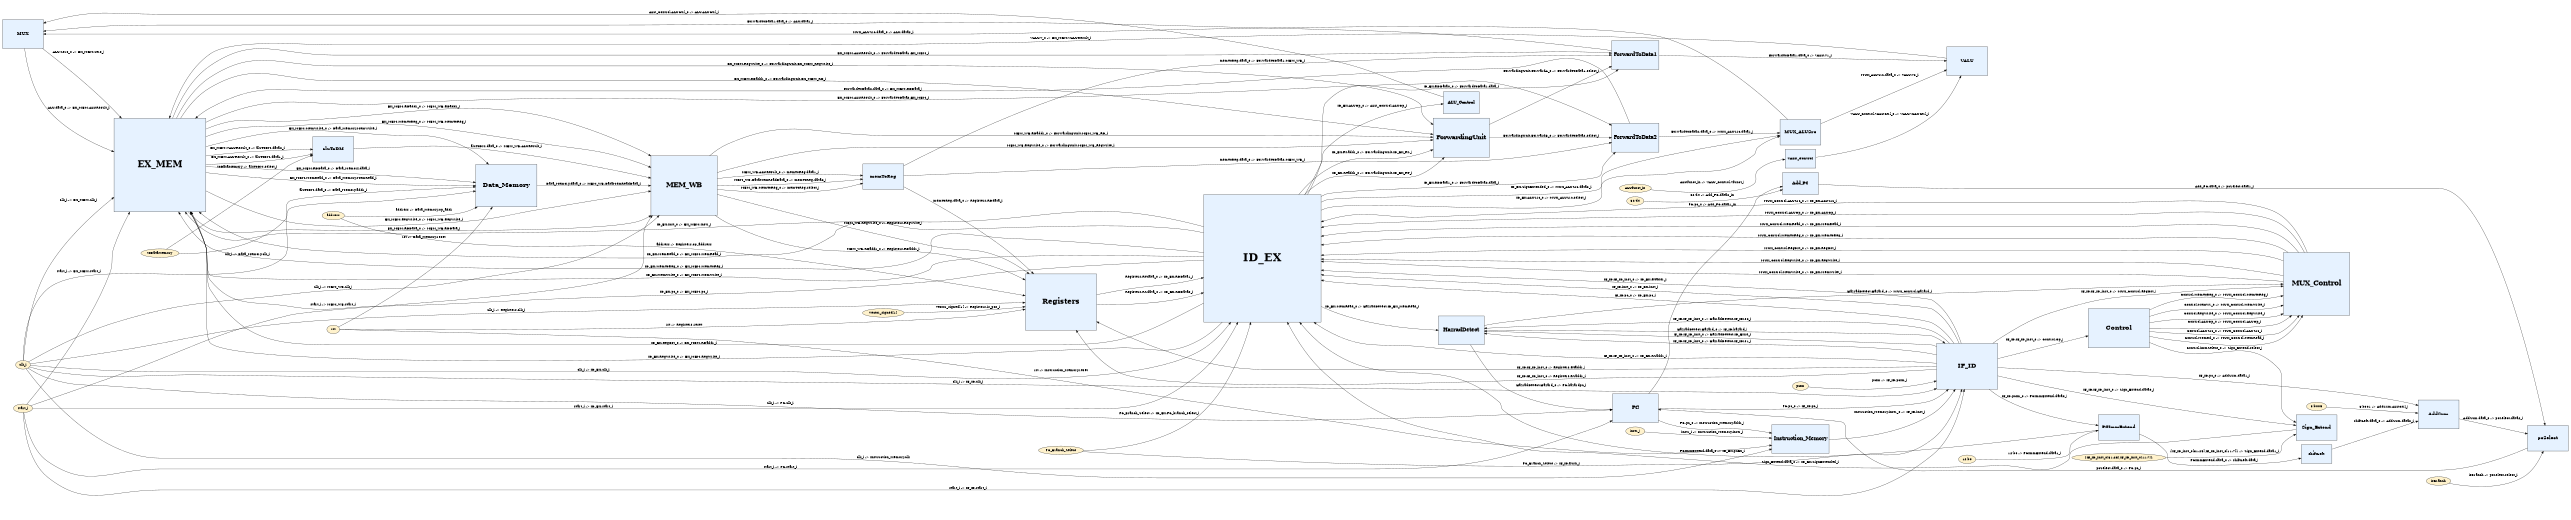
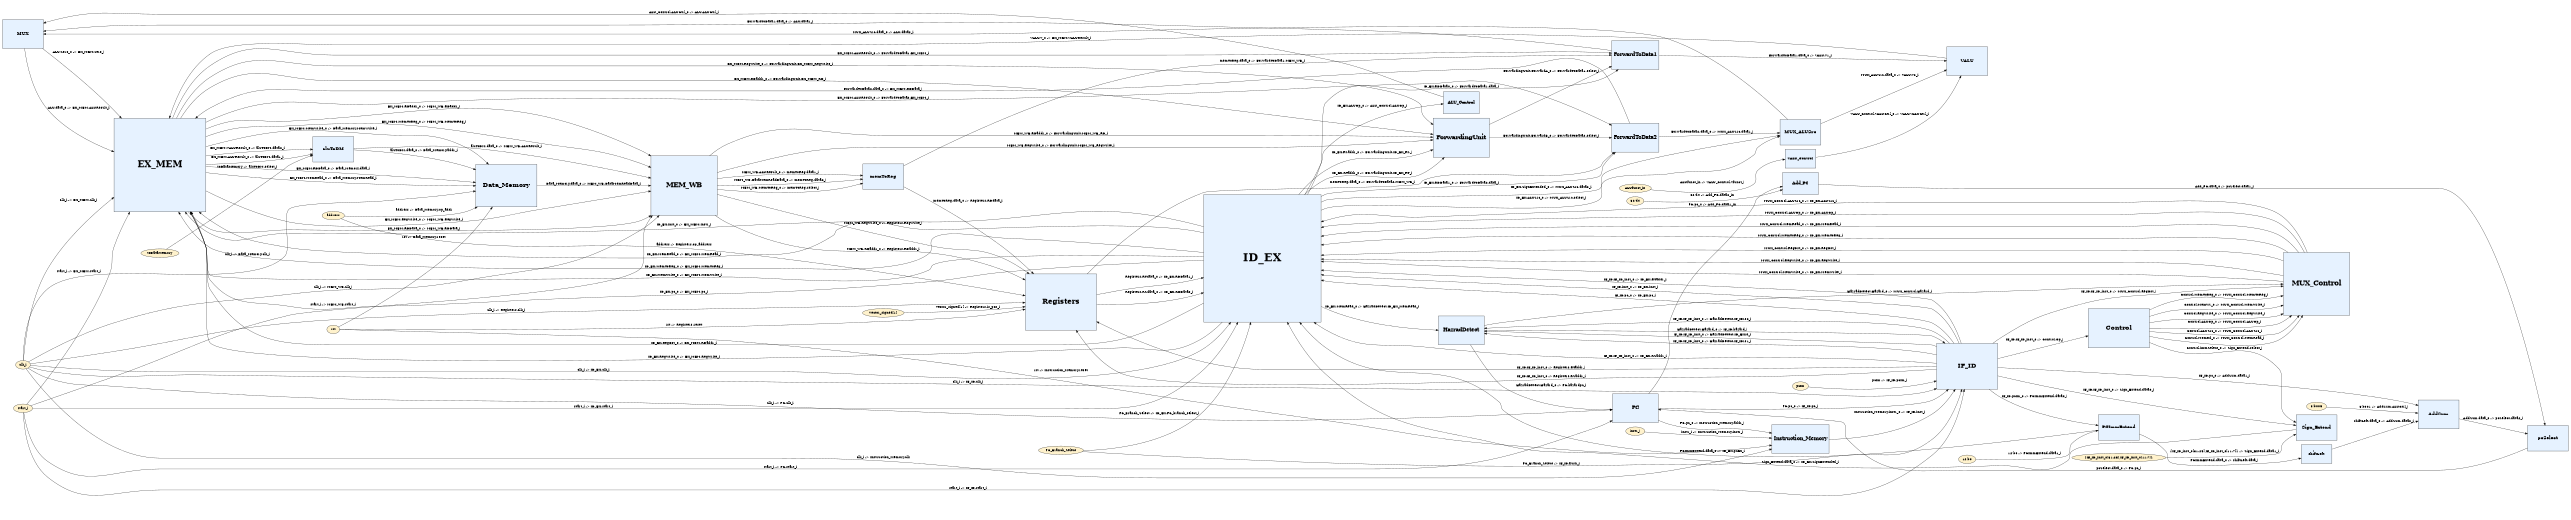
(1257, 163) -> (1341, 188)
(314, 197) -> (414, 156)
(2439, 481) -> none
